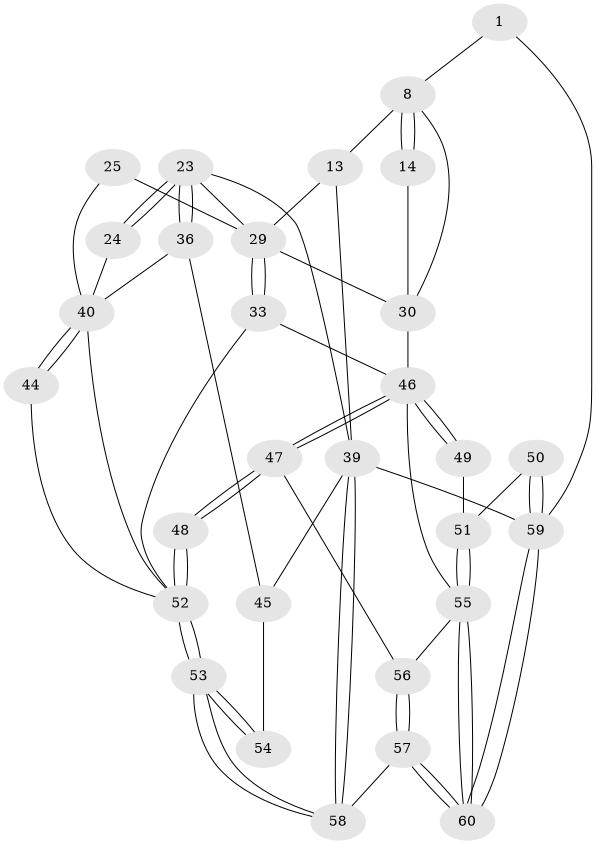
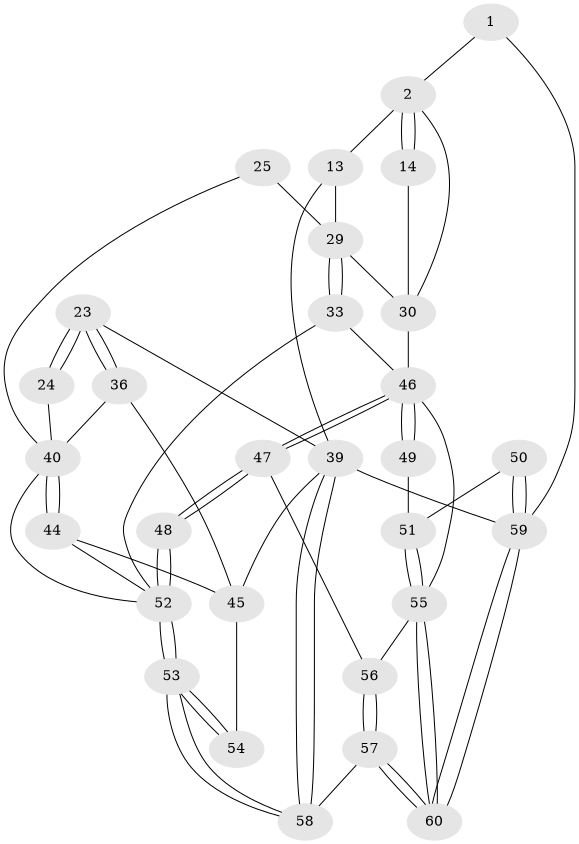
(408, 95) -> (408, 95)
(222, 204) -> none
none -> (147, 565)
